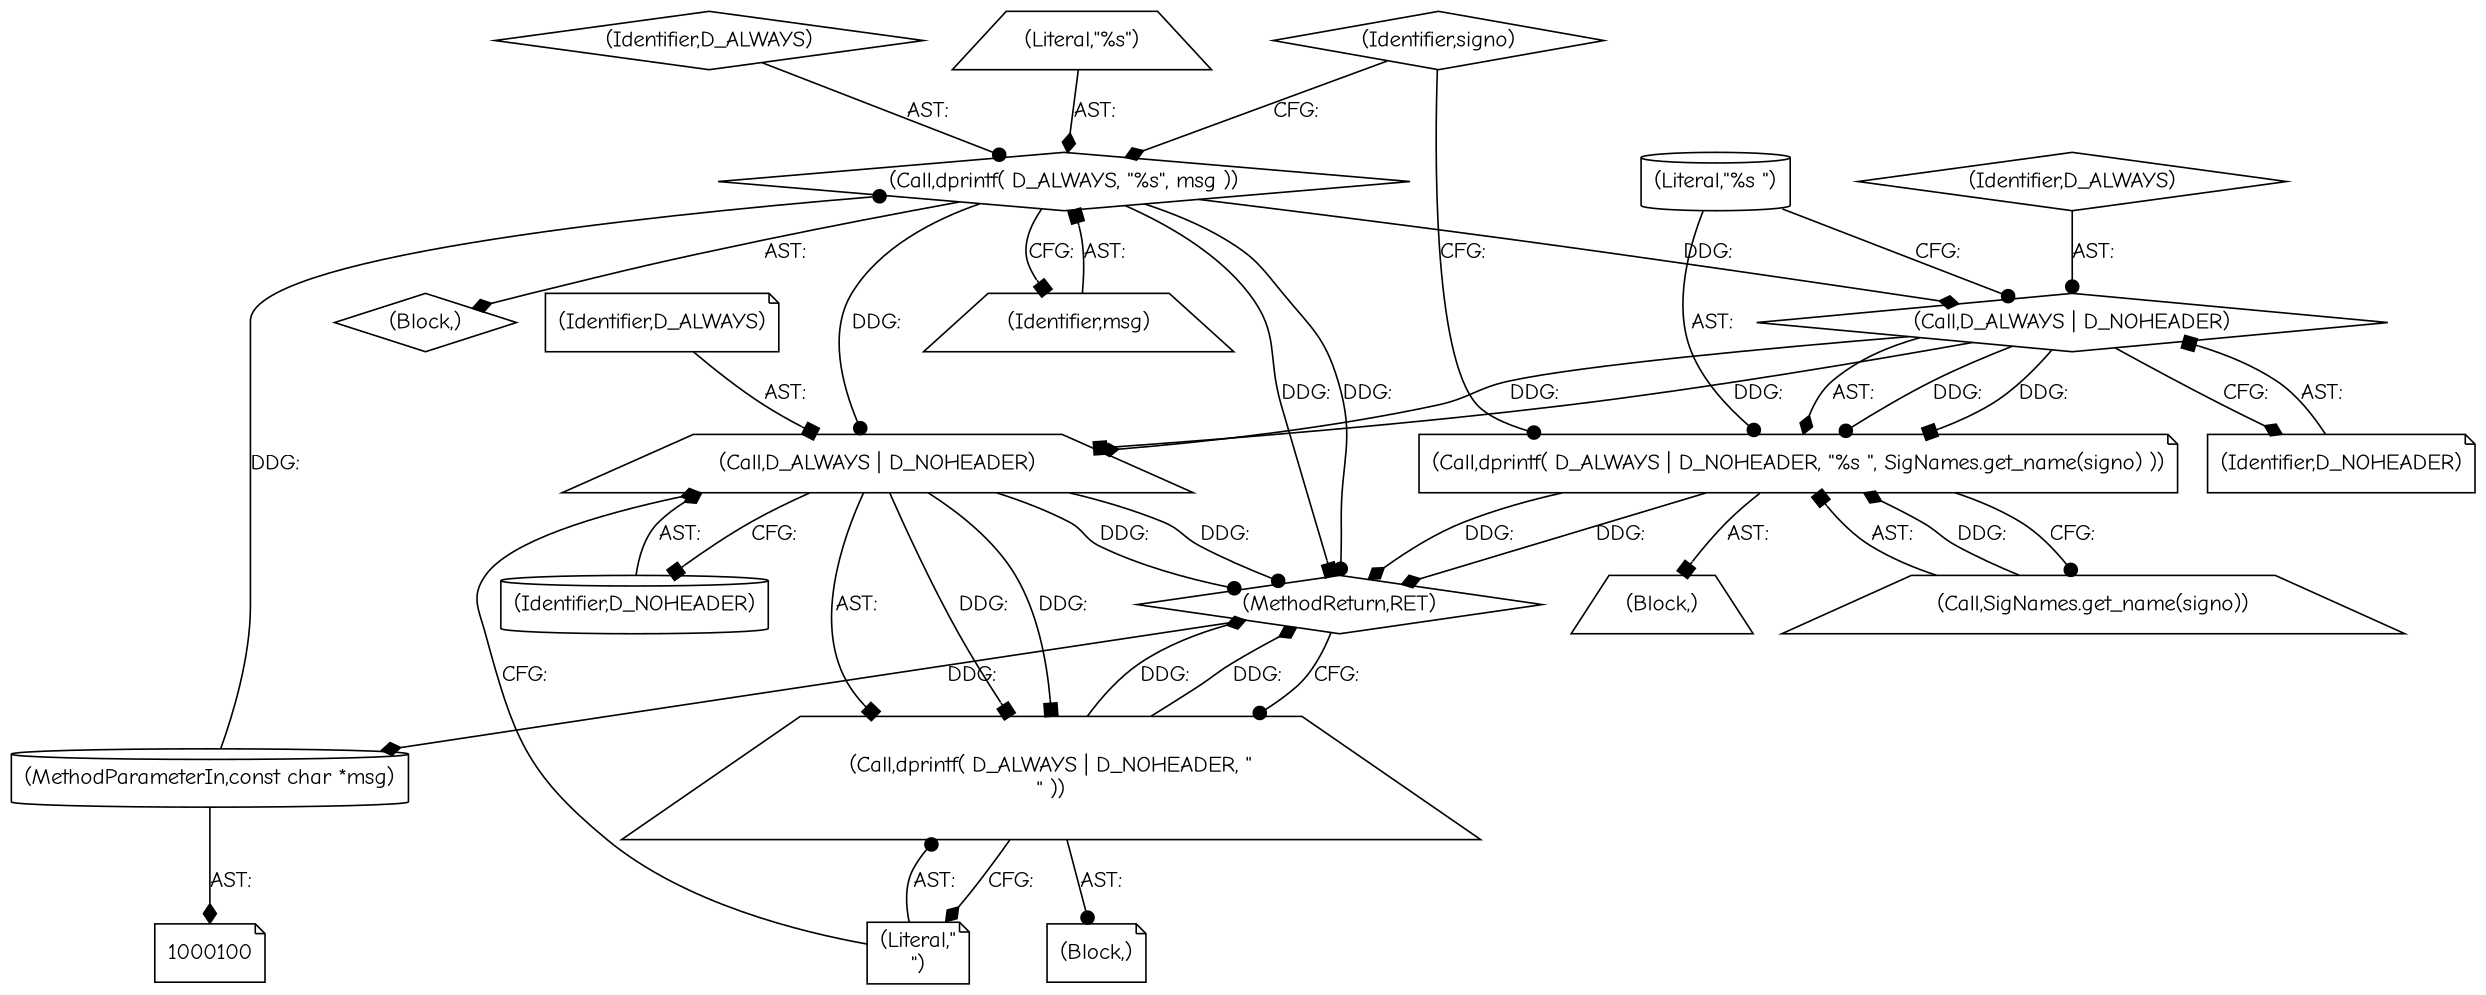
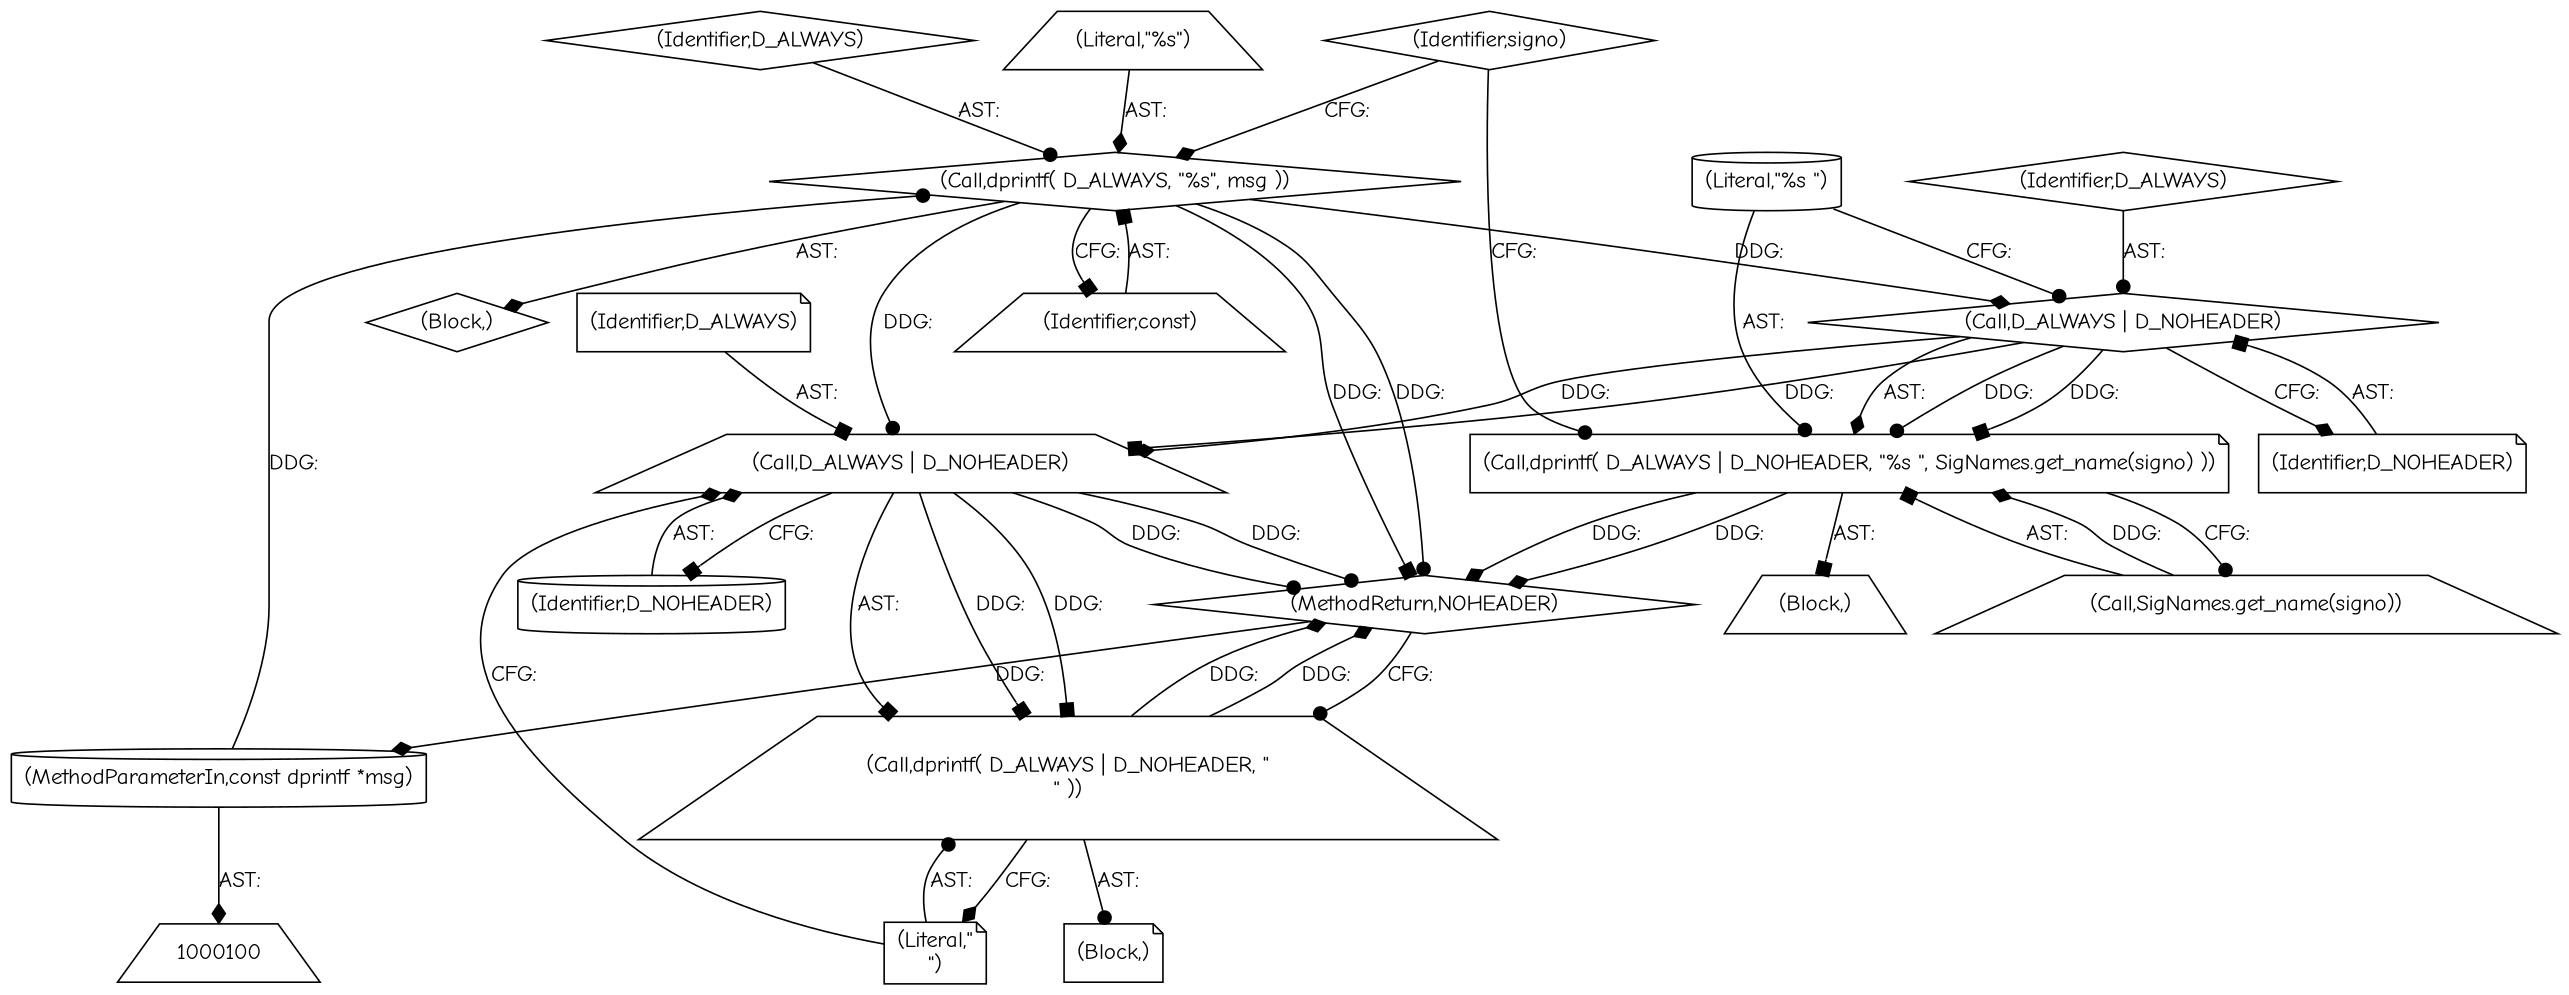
(1079, 323) -> (1120, 323)
(1340, 605) -> (1425, 605)
(210, 778) -> (219, 778)
(210, 953) -> (219, 953)
